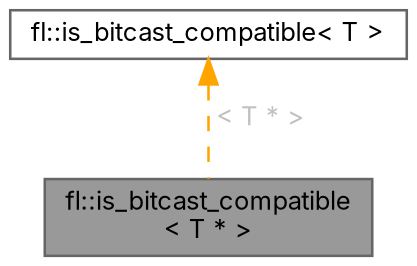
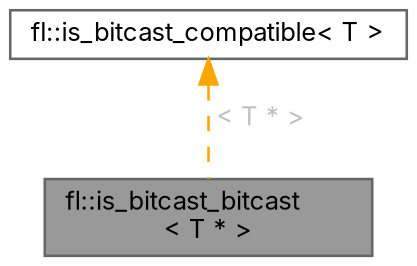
(209, 217) -> (209, 217)
